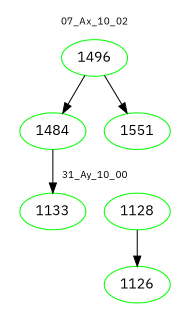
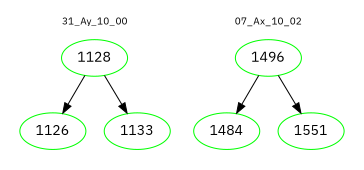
(53, 172) -> (113, 90)
